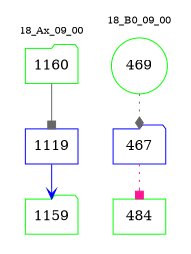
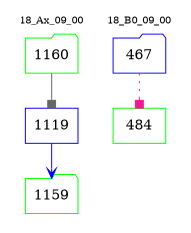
(139, 66) -> none
